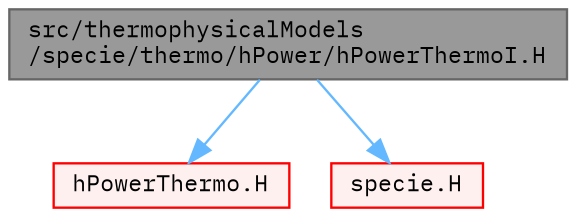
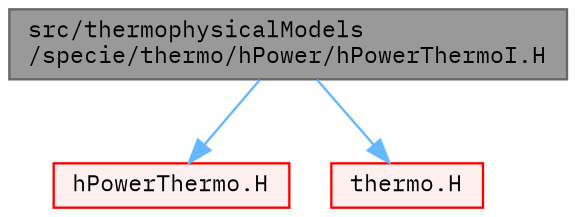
(407, 186) -> (407, 186)
